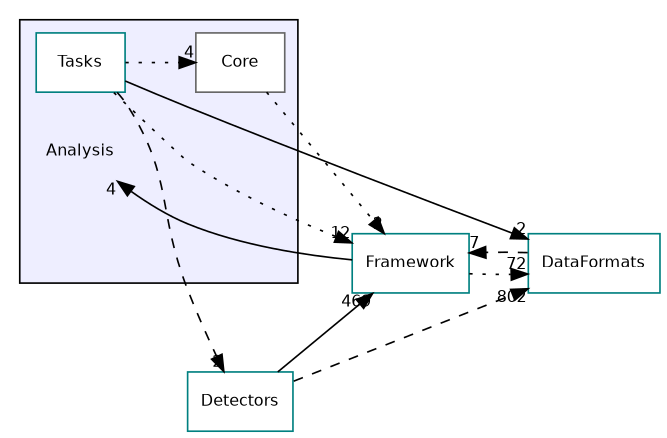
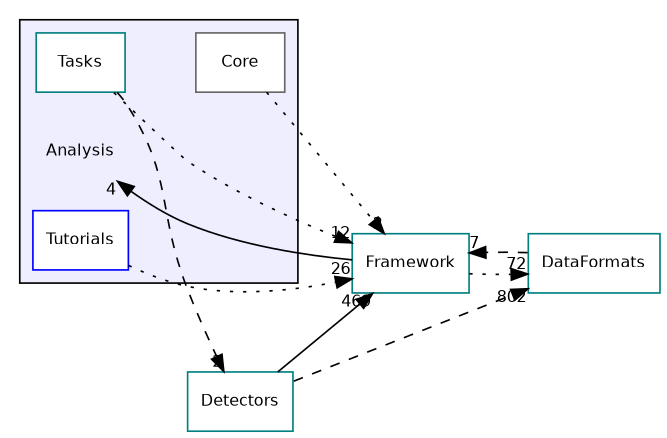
(152, 63) -> none
(347, 170) -> none
none -> (81, 240)
